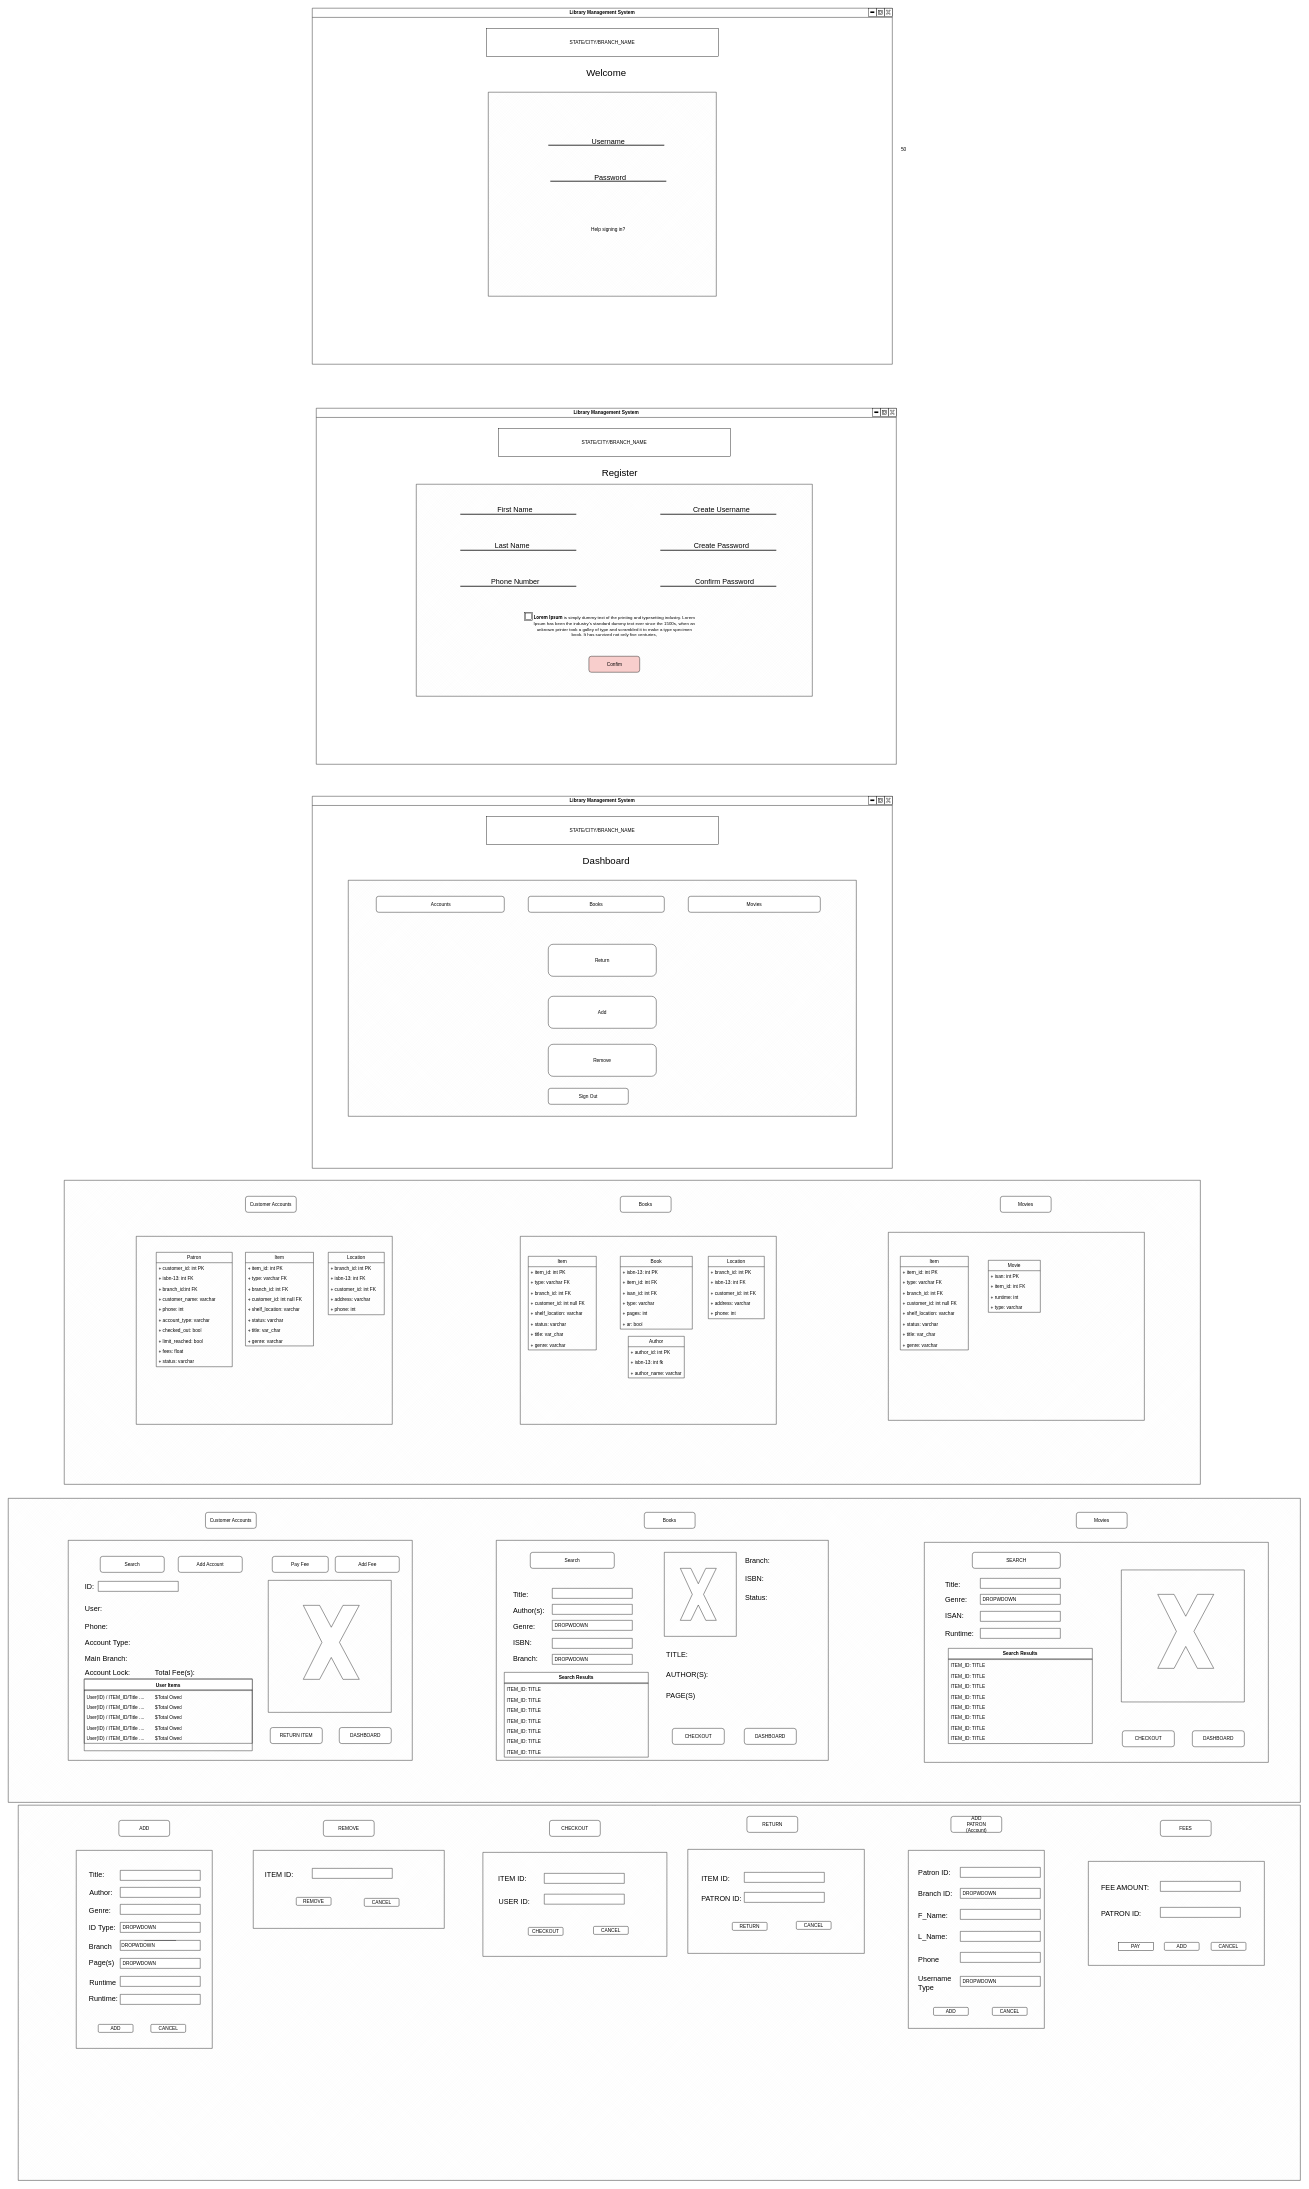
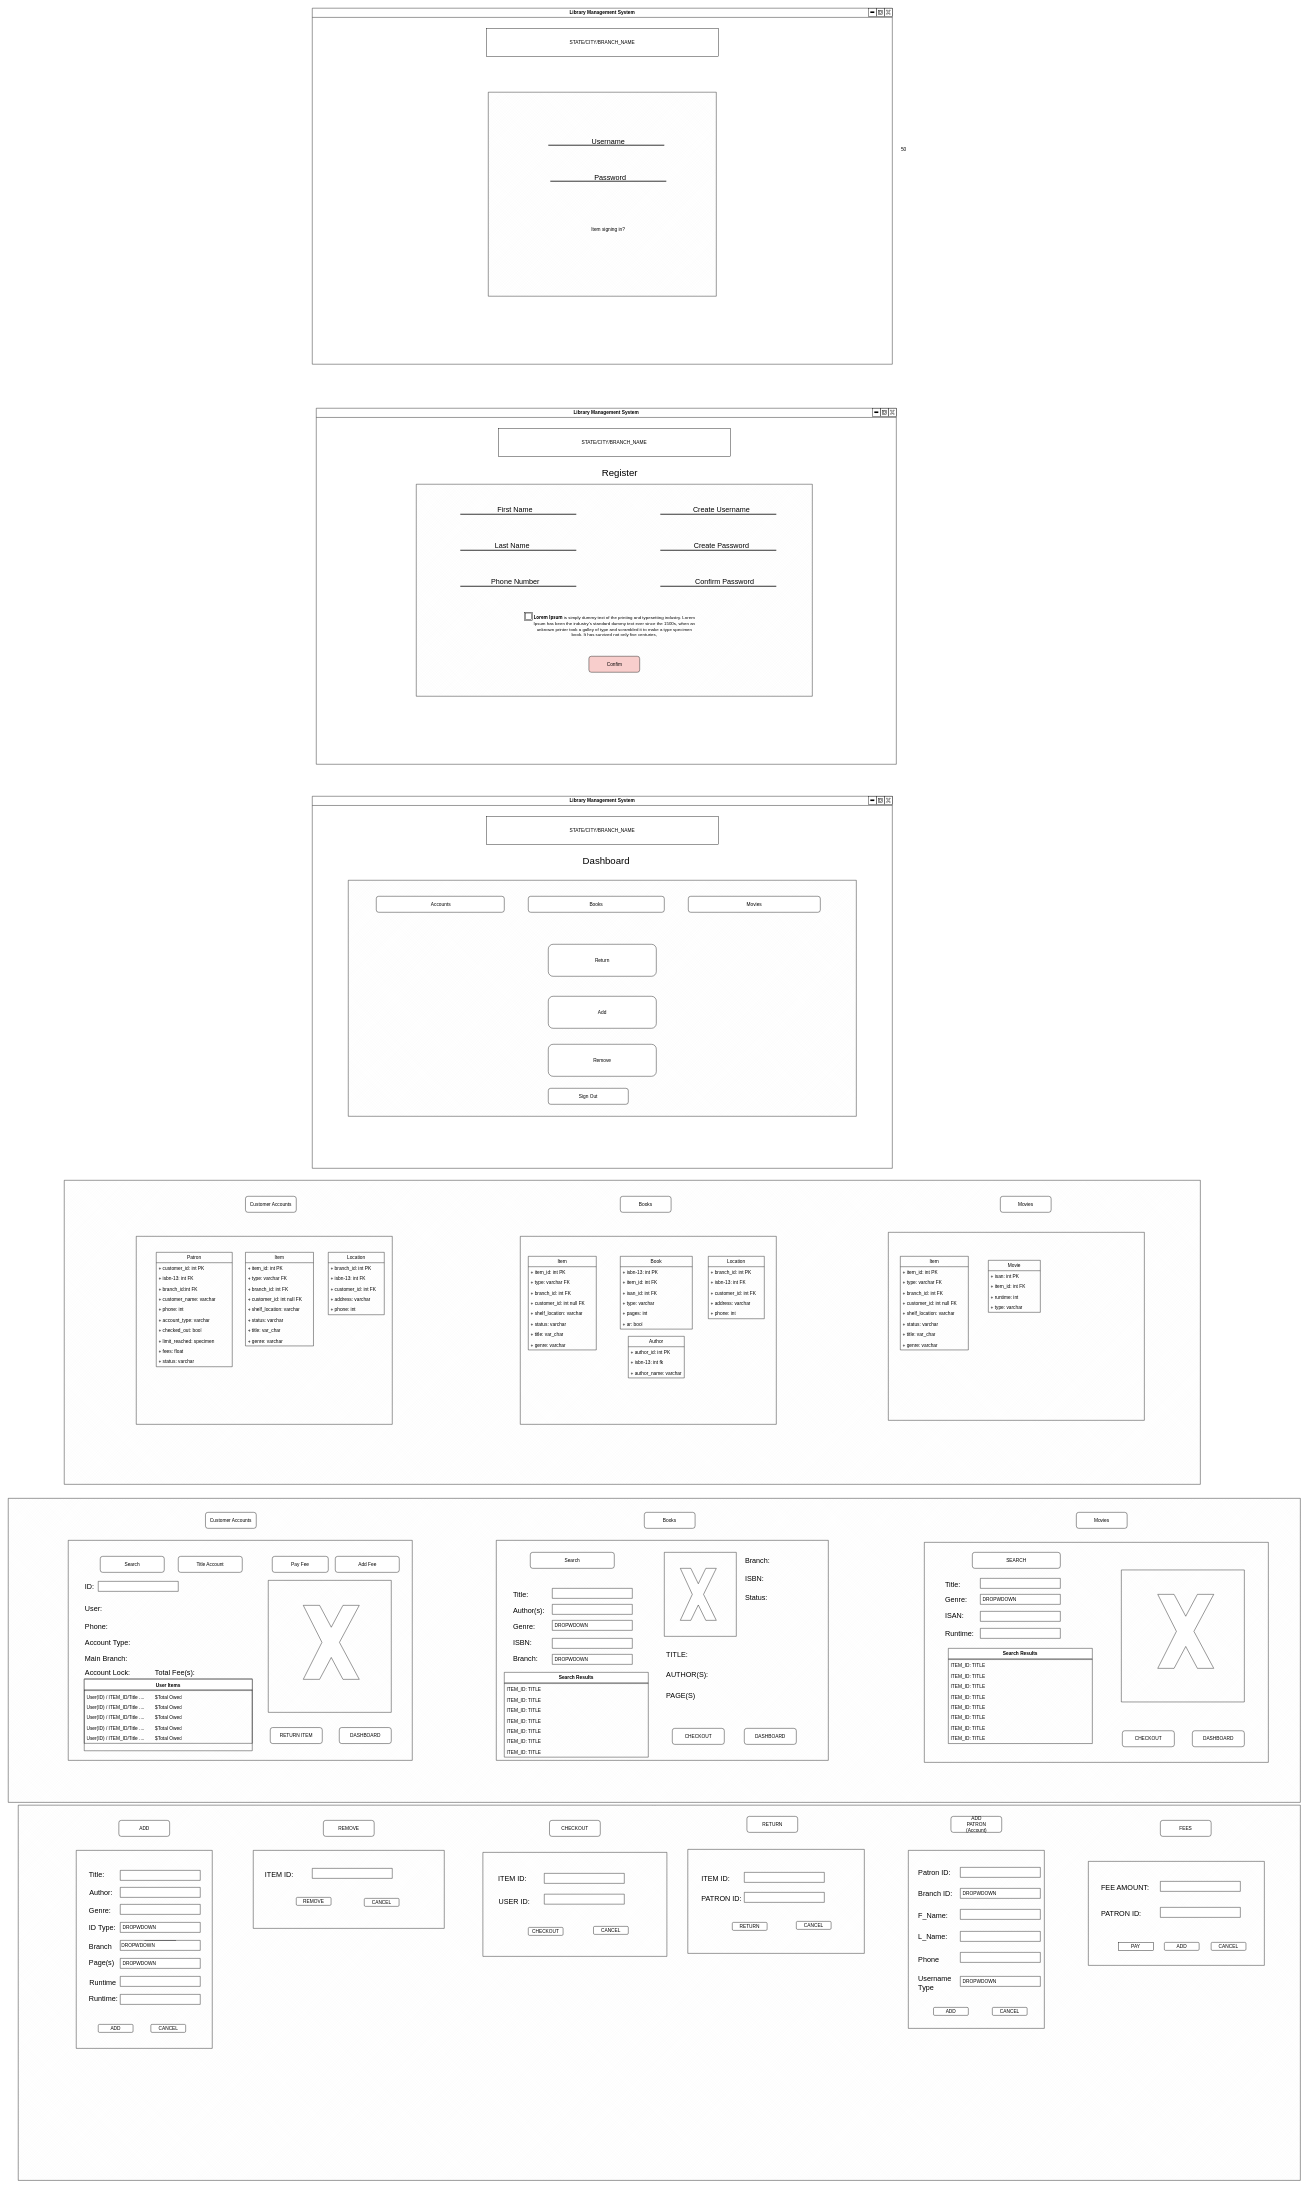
(566, 73) -> none
(608, 229) -> (608, 229)
(182, 1341) -> (188, 1341)
(210, 1564) -> (210, 1564)
